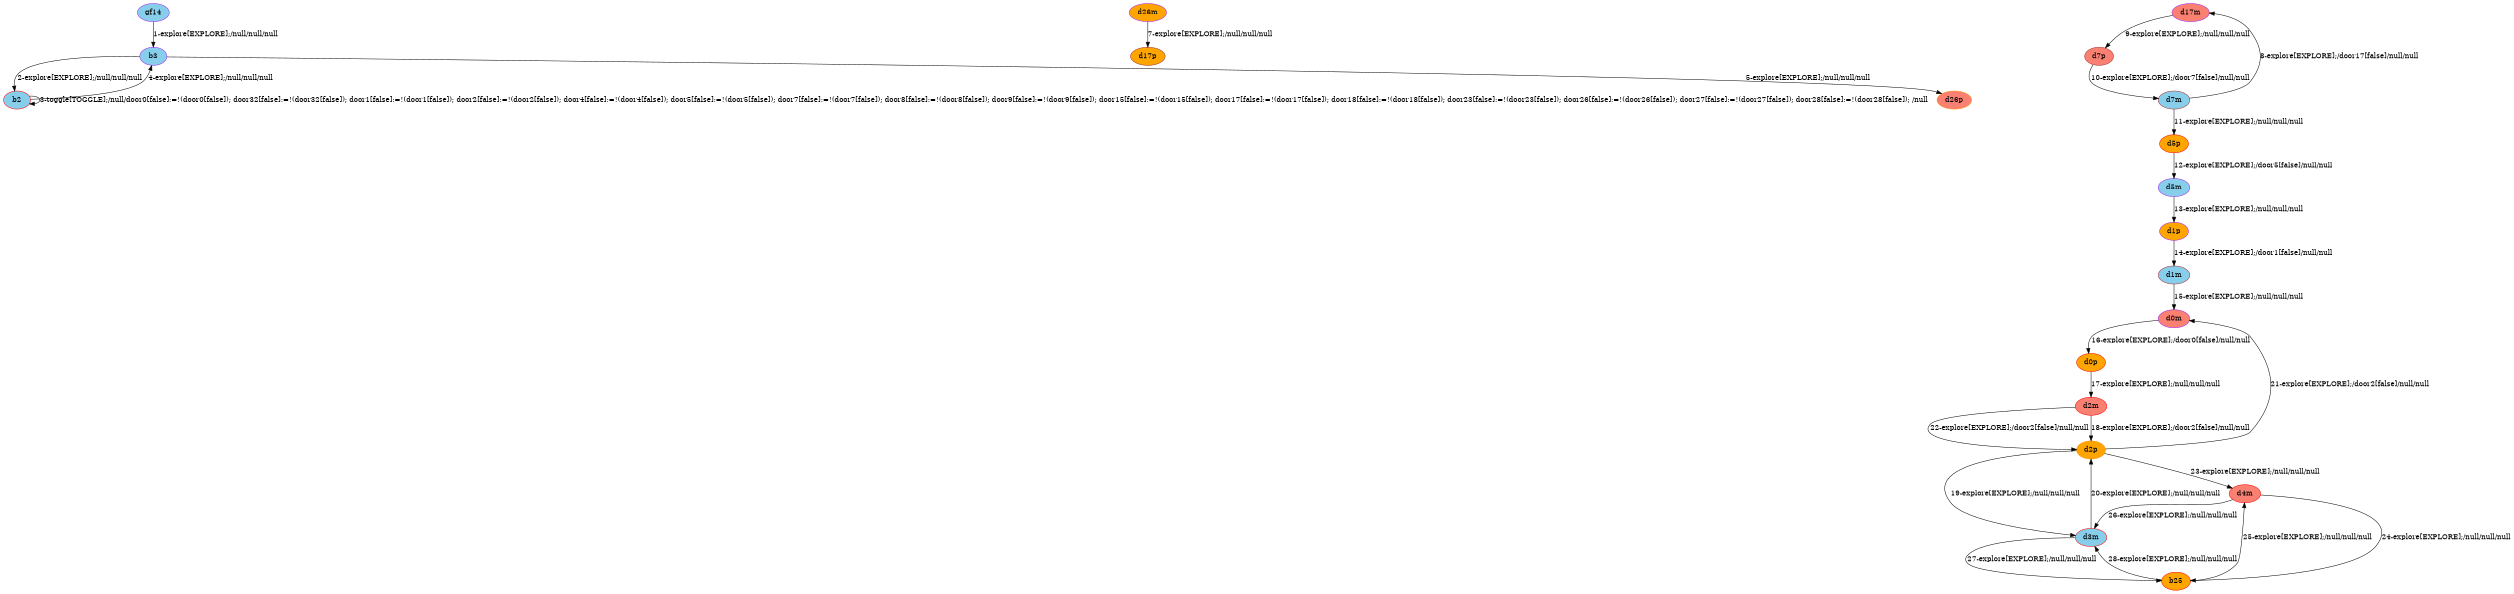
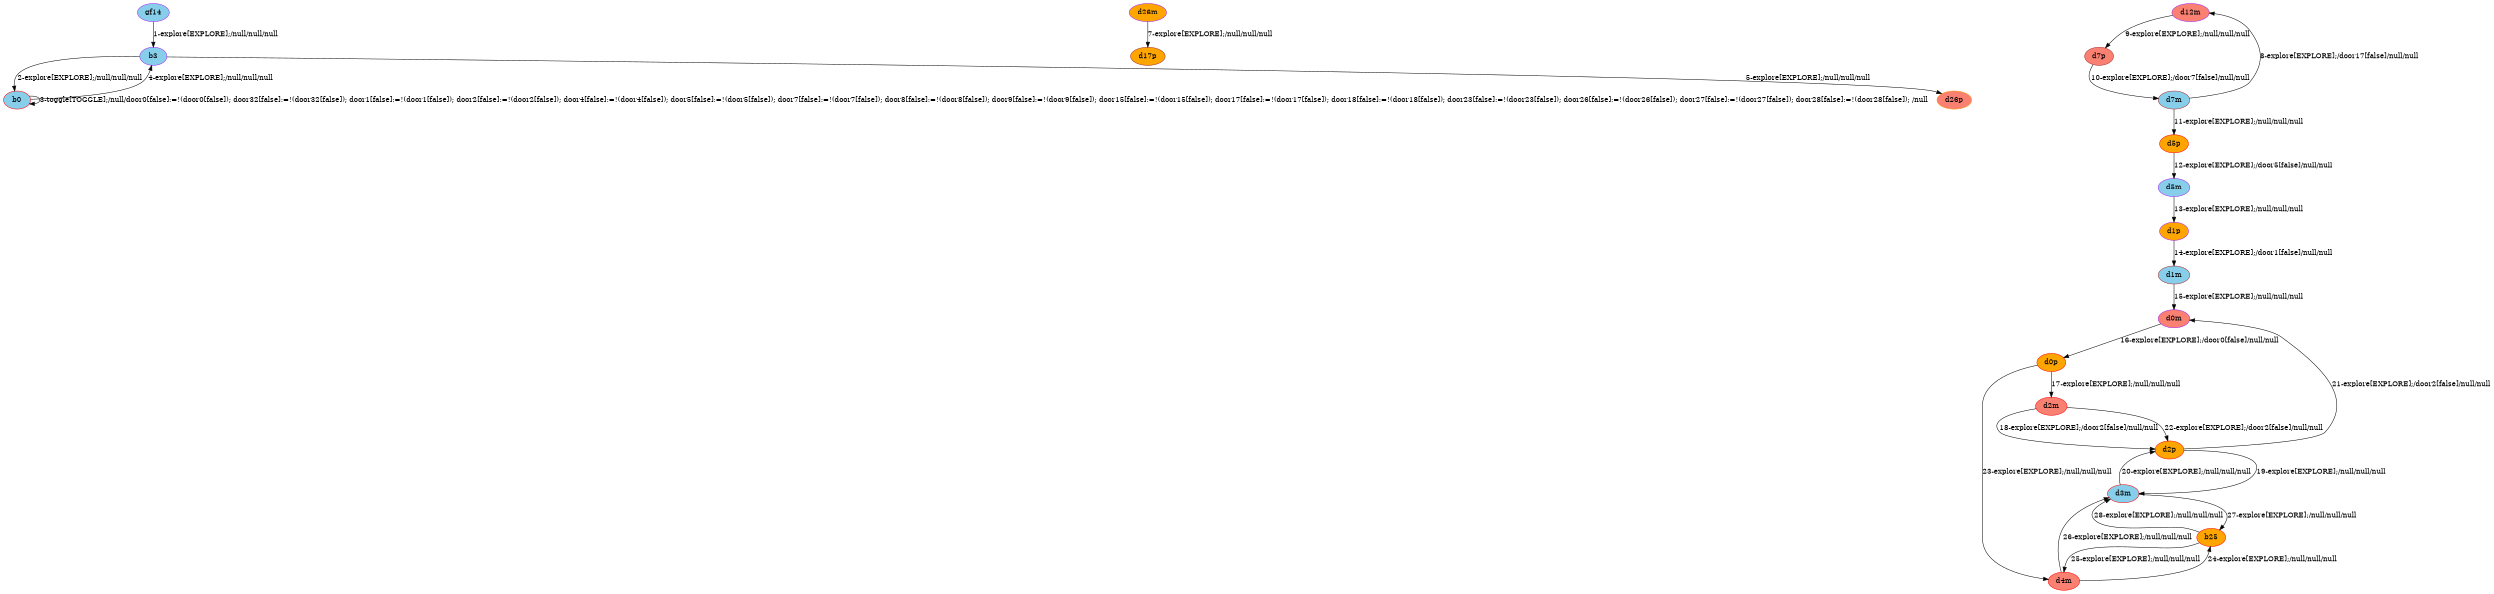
(2191, 13) -> (2191, 13)
(17, 100) -> (17, 100)
(2091, 450) -> (2169, 450)
(2166, 469) -> (1982, 475)
